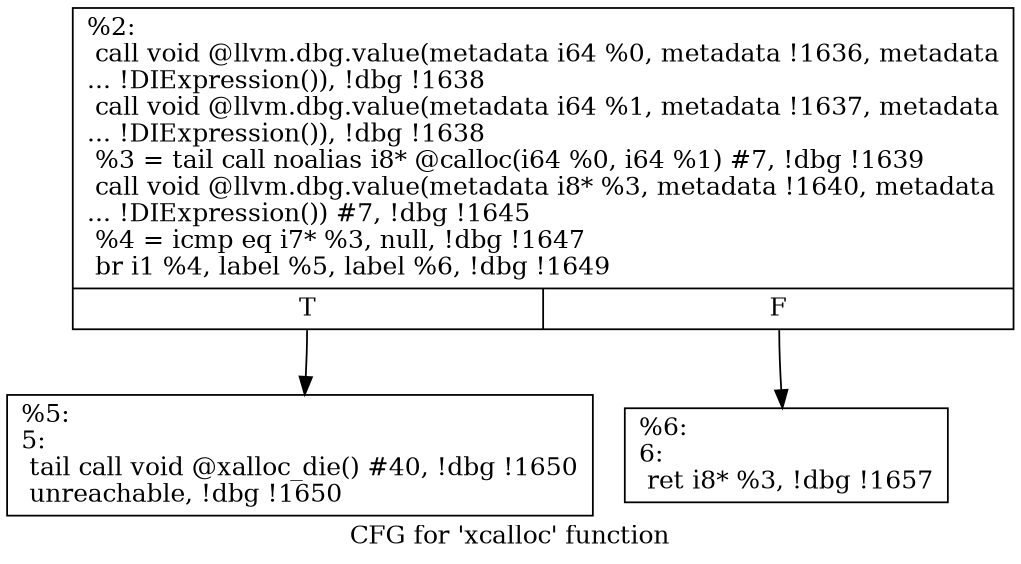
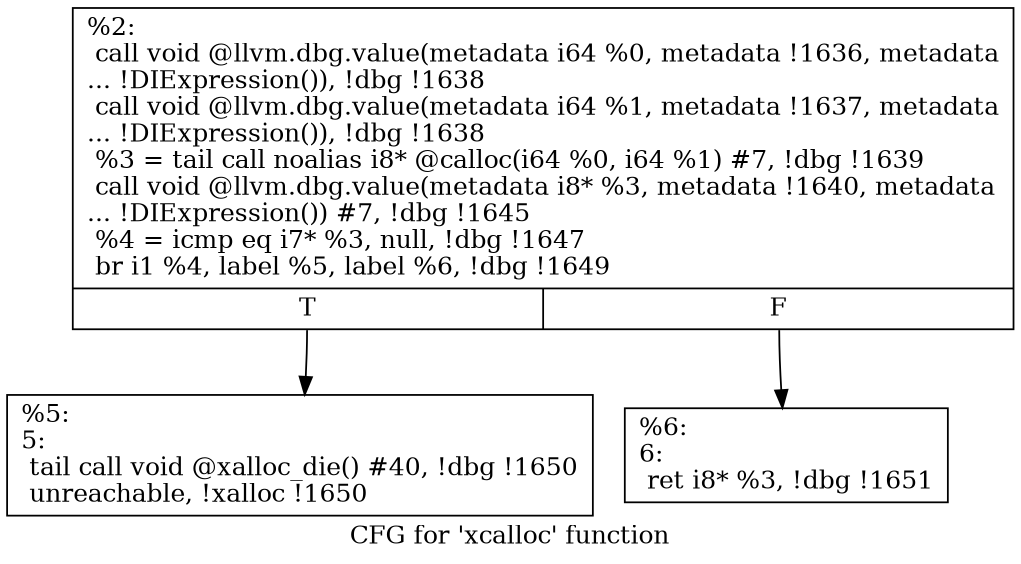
(786, 481) -> (786, 481)
(182, 494) -> (195, 494)
